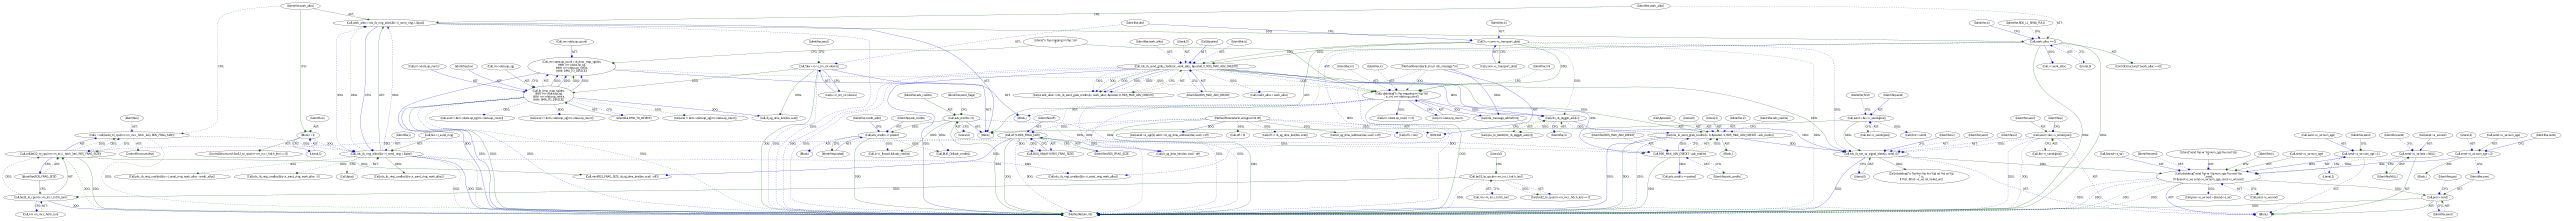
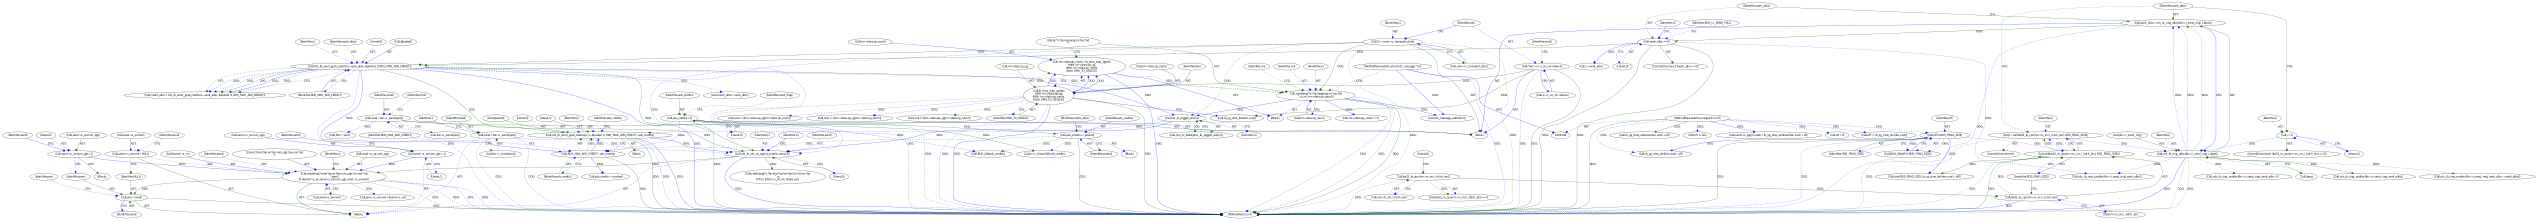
(308, 135) -> (2287, 135)
(1507, 135) -> (1196, 135)
(140, 154) -> (2001, 154)
(2397, 165) -> (131, 186)
